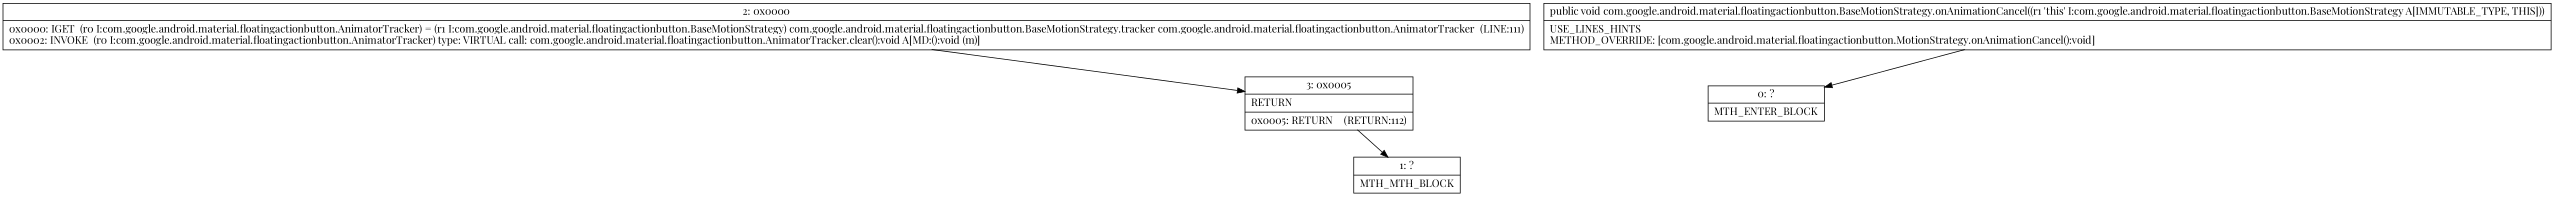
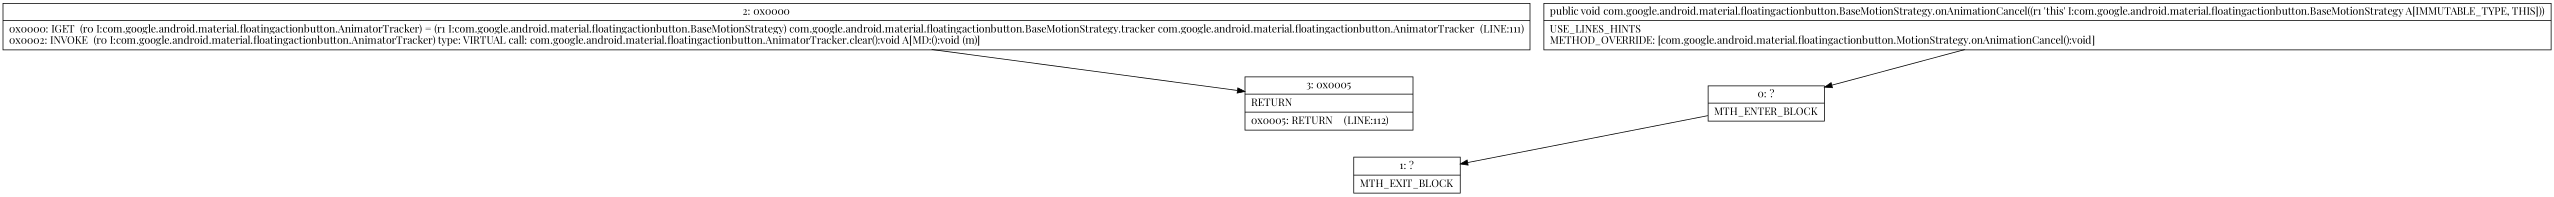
(1329, 121) -> (1320, 121)
(1370, 141) -> (1588, 139)
(1407, 184) -> (1407, 184)
